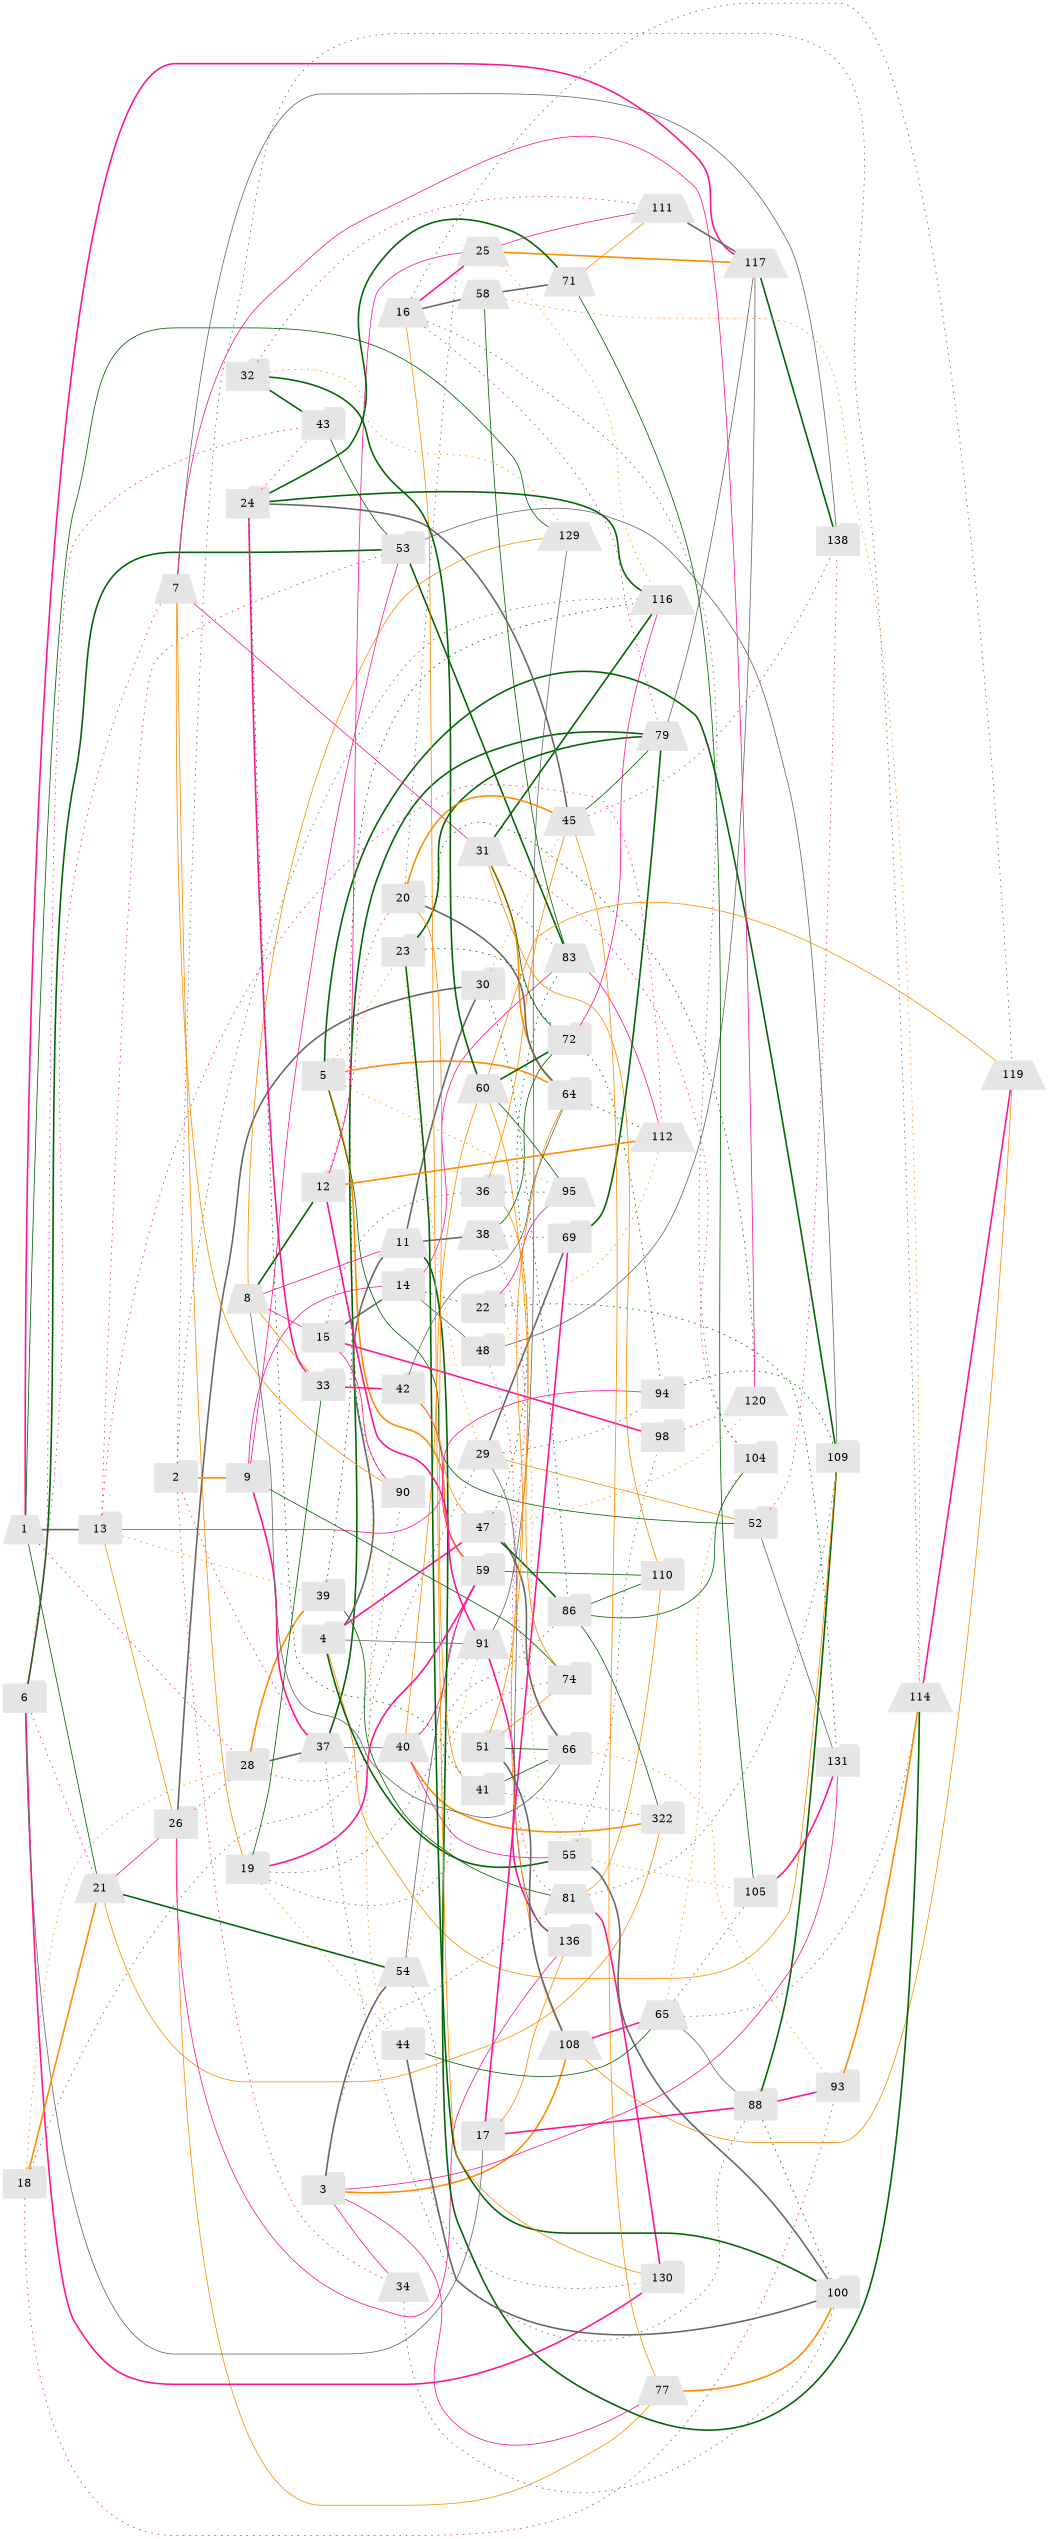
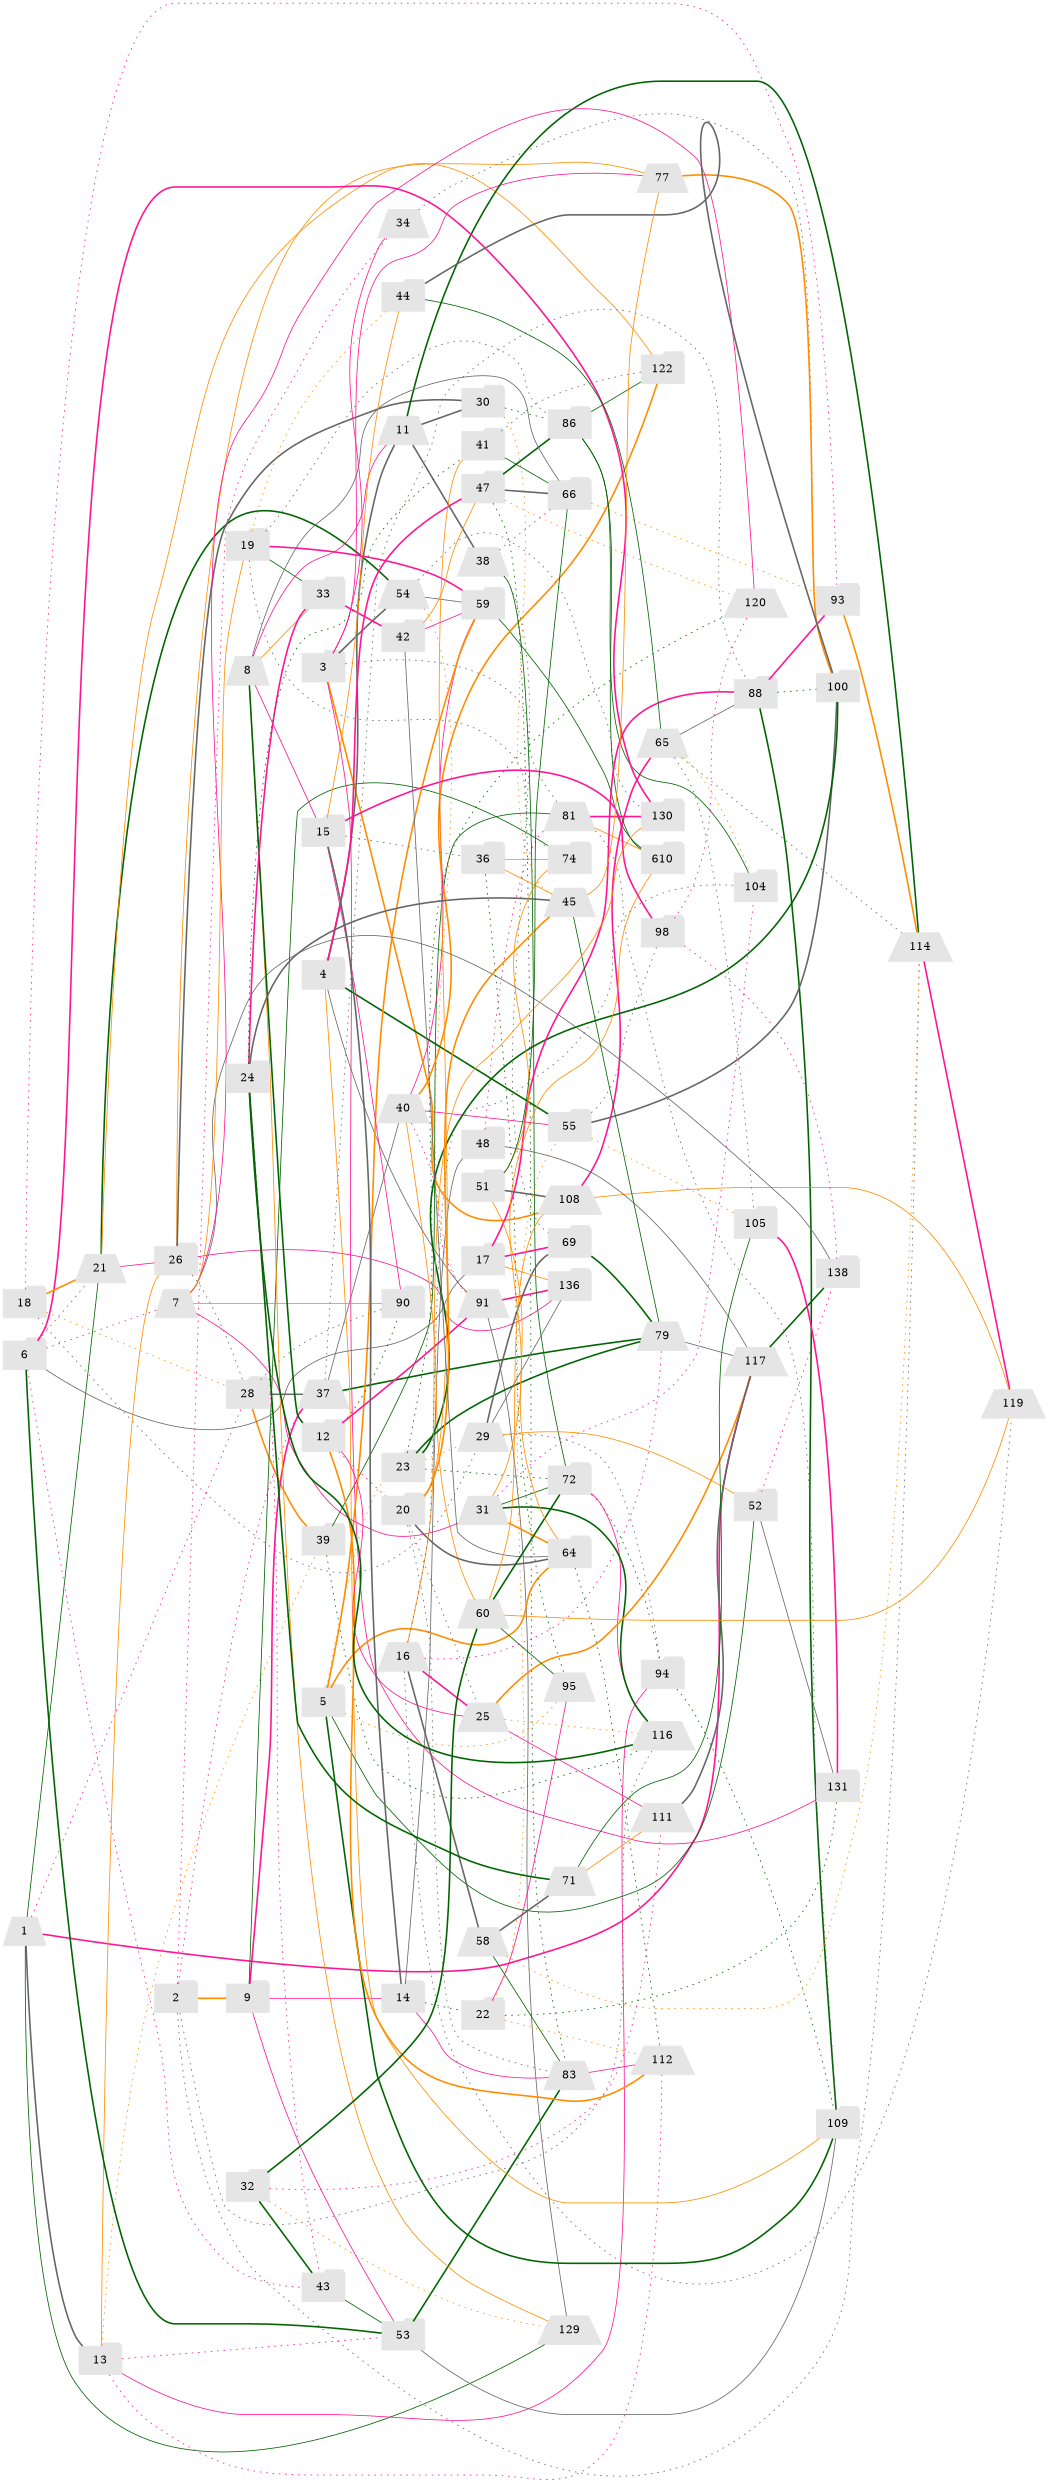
(731, 720) -> (799, 1072)
(663, 1576) -> (663, 860)
(372, 1622) -> (350, 679)
(663, 1819) -> (663, 369)
